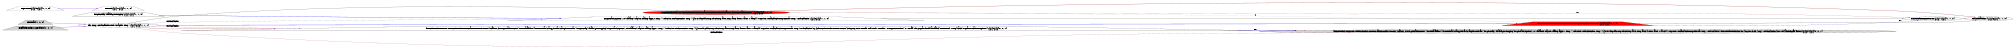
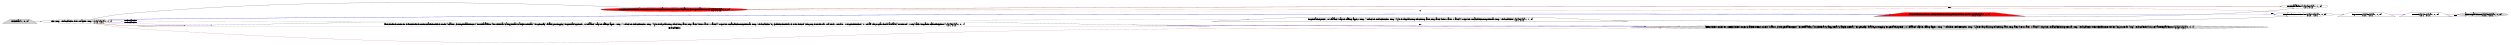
(118, 14) -> none
none -> (2483, 15)
(1963, 19) -> (2338, 15)
(35, 28) -> none
